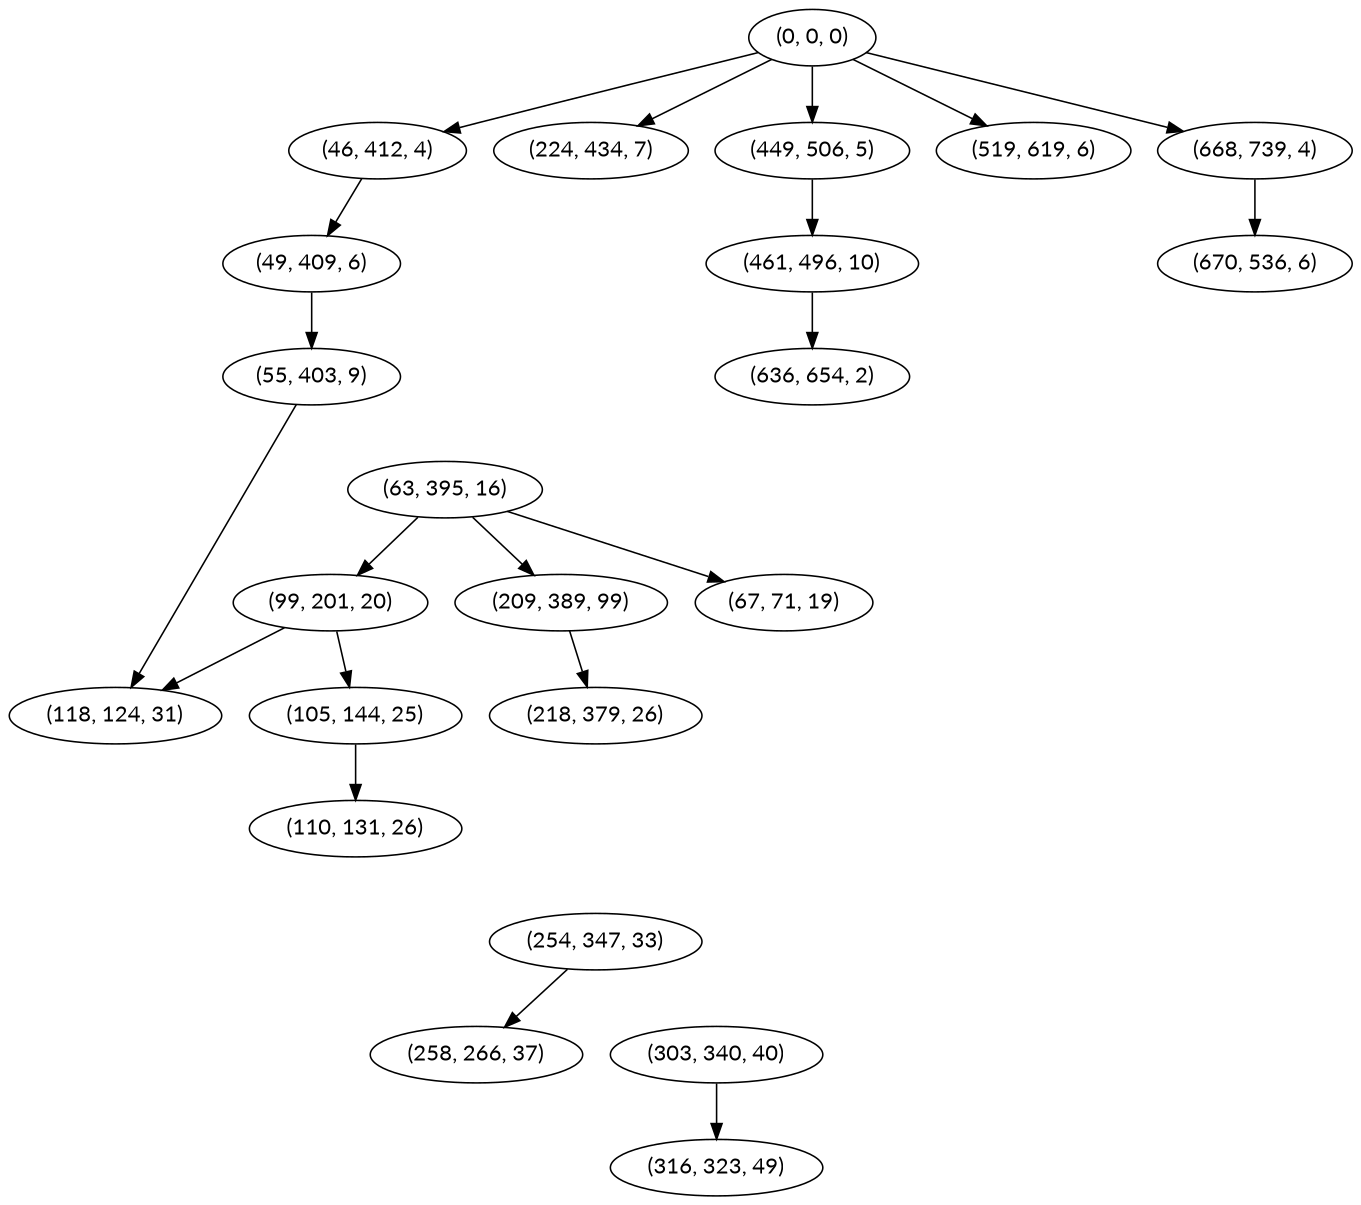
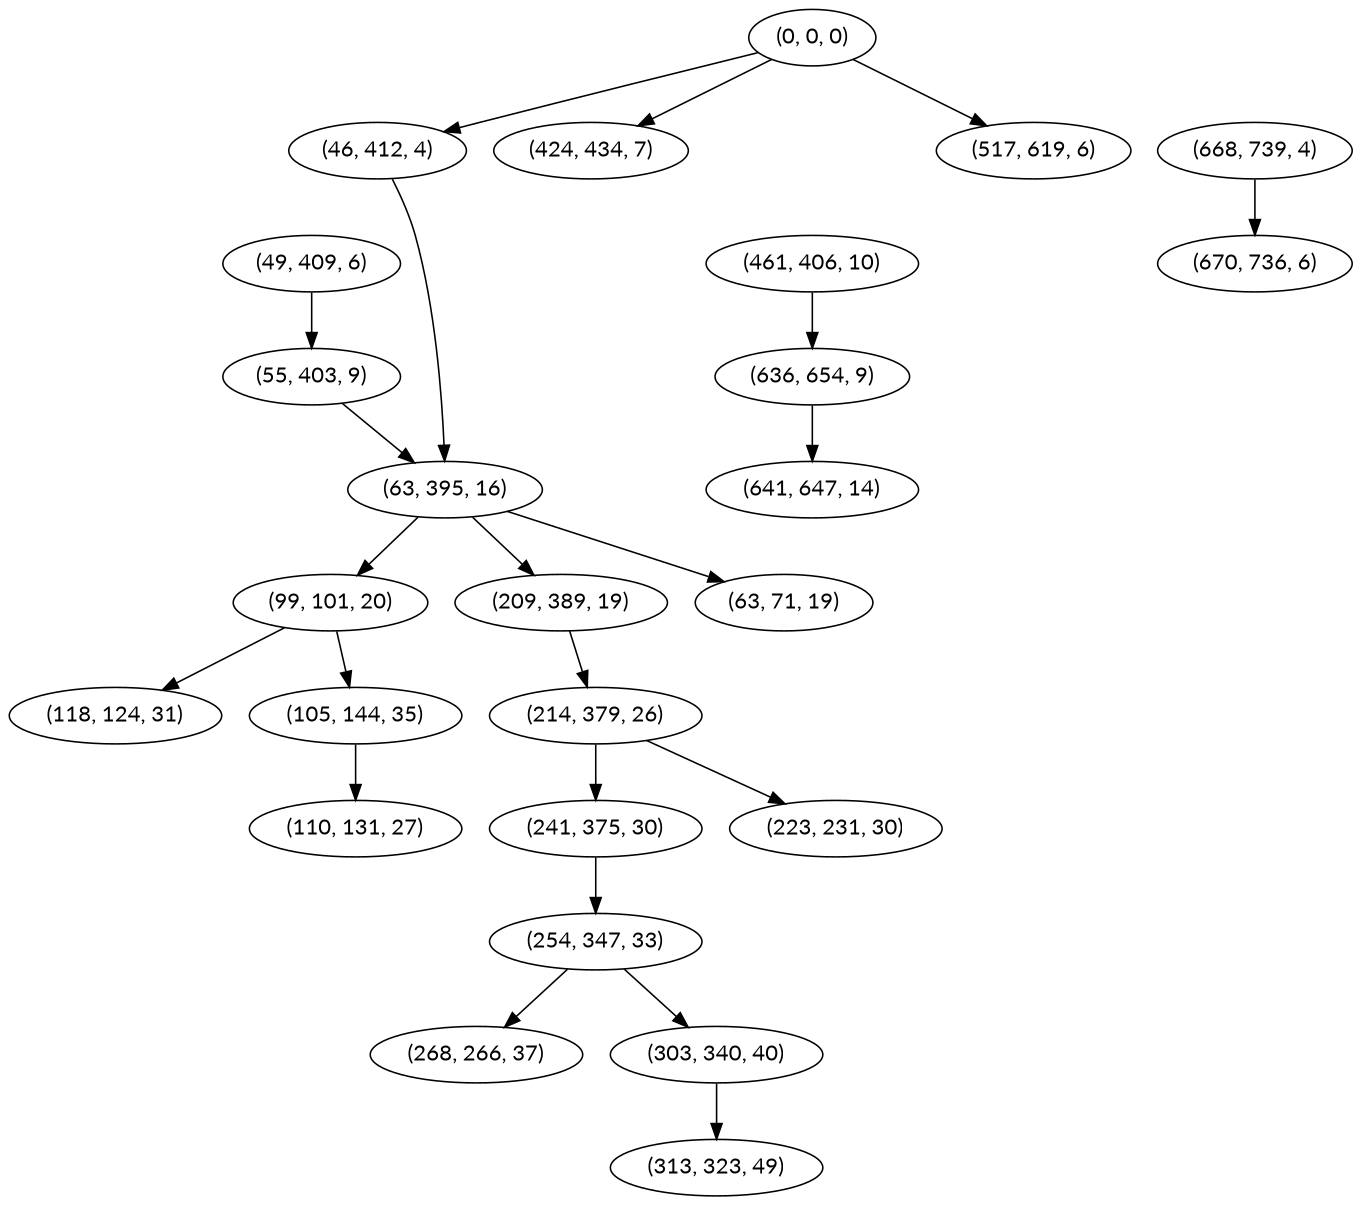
(1017, 90) -> none
(591, 151) -> (591, 151)
(812, 151) -> none
(1034, 151) -> (1034, 151)
(349, 200) -> (431, 309)
(812, 264) -> (812, 264)
(1255, 264) -> (1255, 264)
(812, 377) -> (812, 377)
none -> (812, 490)
(218, 539) -> (372, 428)
(331, 603) -> (331, 603)
(561, 603) -> (561, 603)
(784, 603) -> (784, 603)
(356, 716) -> (356, 716)
(596, 716) -> (596, 716)
(356, 829) -> (356, 829)
none -> (596, 829)
none -> (836, 829)
none -> (650, 993)
(476, 1055) -> (476, 1055)
(717, 1168) -> (717, 1168)
